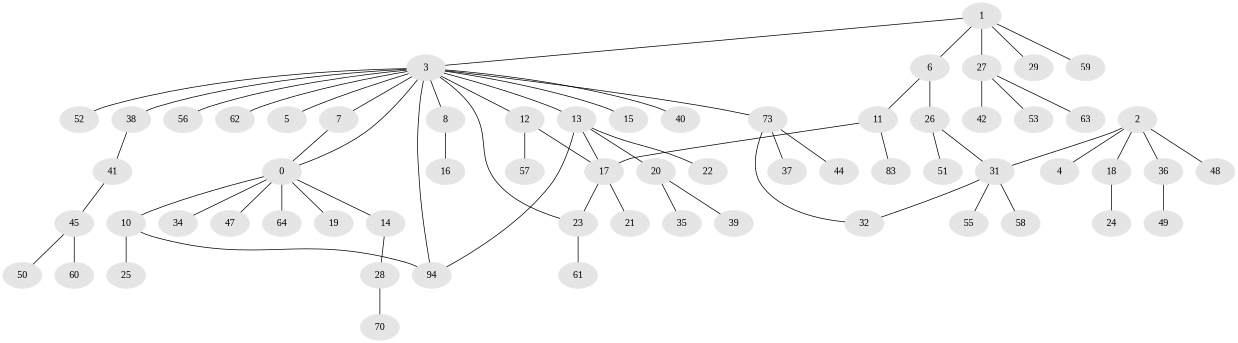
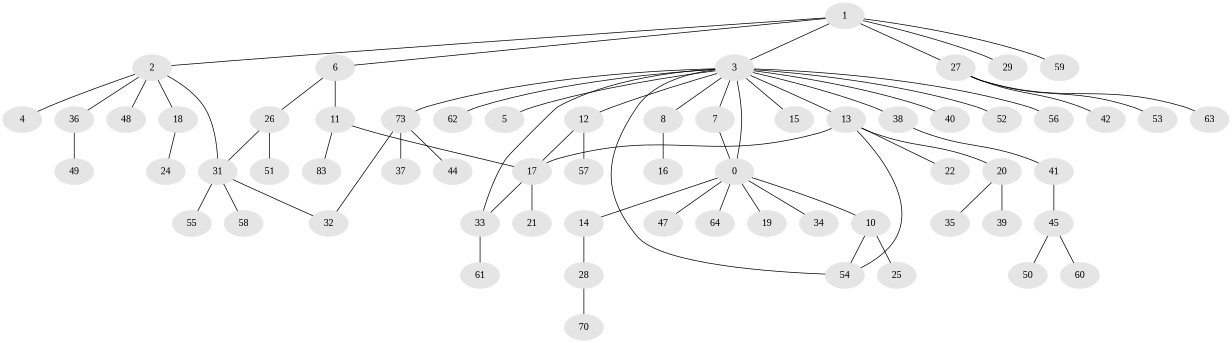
none -> (498, 41)
(578, 223) -> (480, 223)
(432, 275) -> (845, 275)
